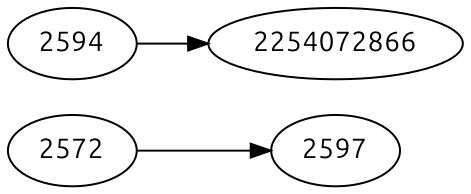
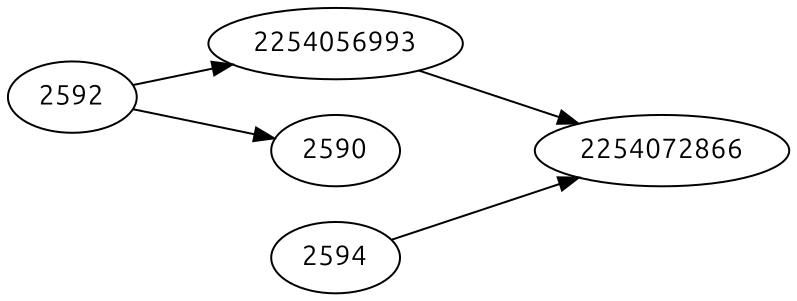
none -> (336, 44)
(72, 151) -> (72, 97)
(336, 151) -> (336, 151)
